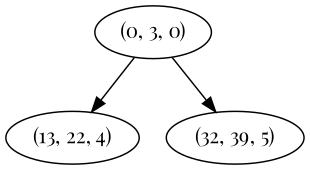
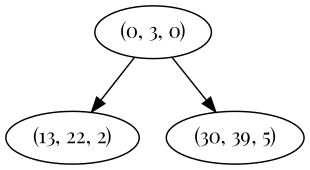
(73, 138) -> (73, 138)
(235, 138) -> (235, 138)
